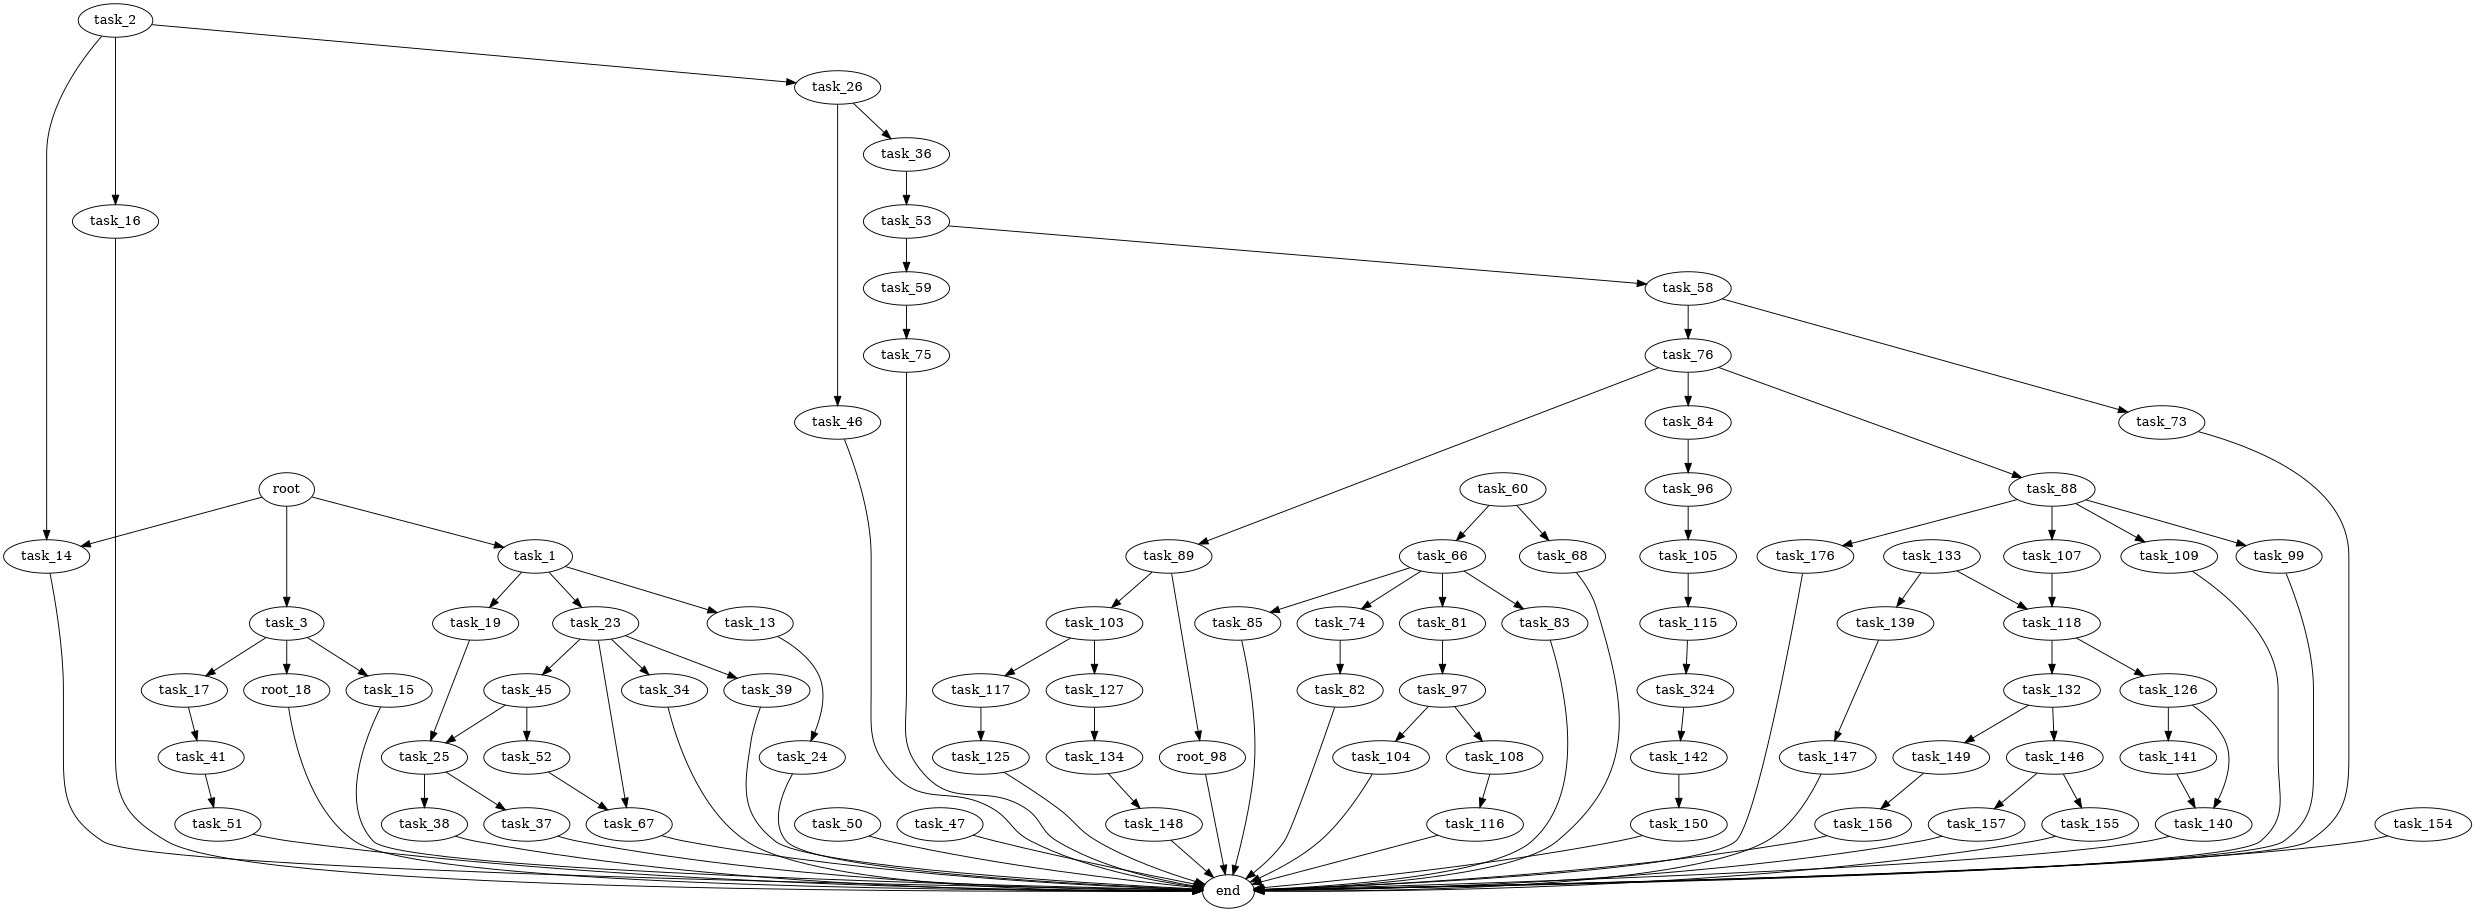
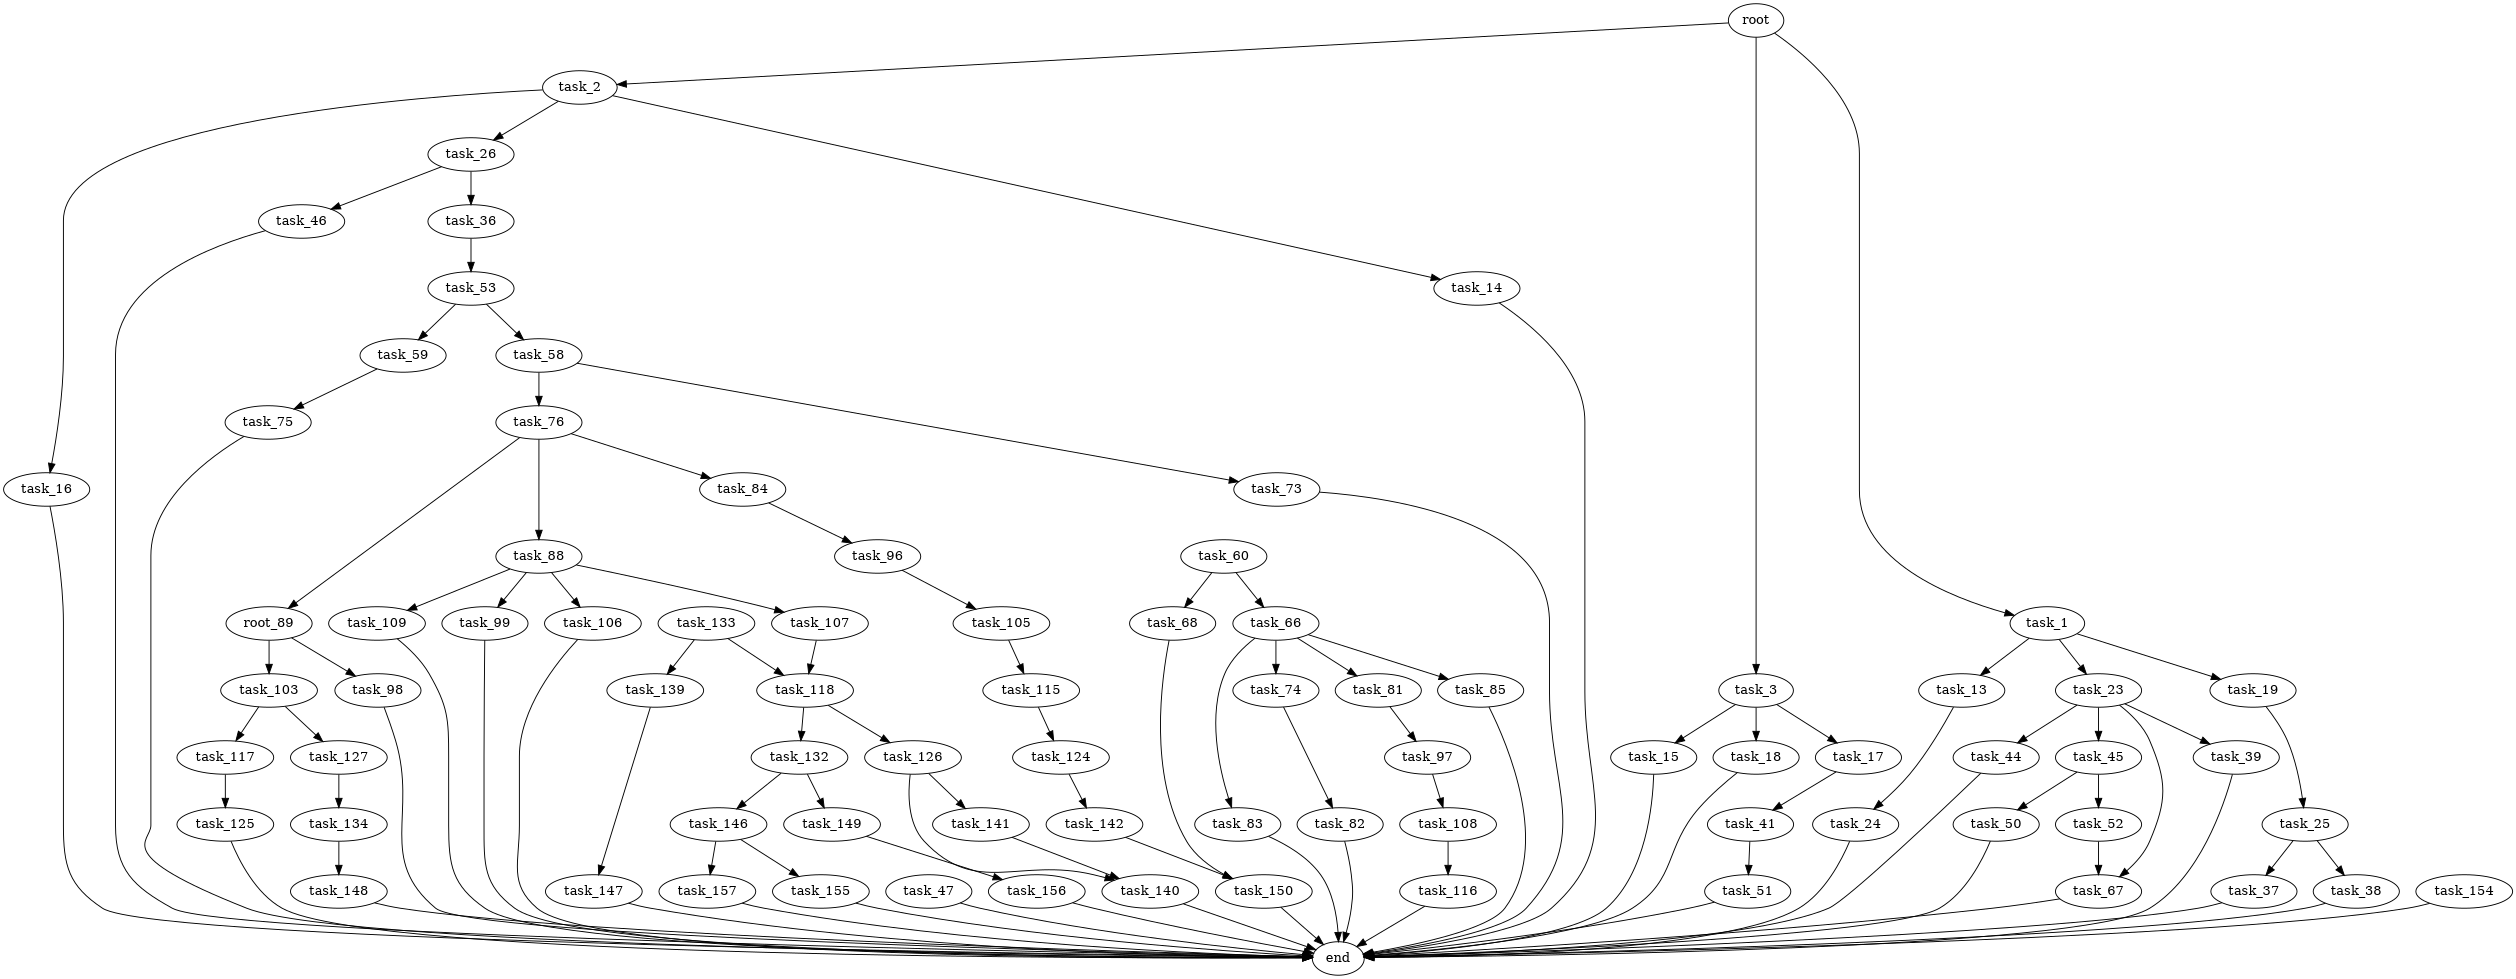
(176, 520) -> (1177, 53)
(1169, 556) -> (269, 623)
(1805, 556) -> (593, 623)
(287, 690) -> (1756, 757)
(665, 690) -> (1996, 757)
(1685, 690) -> (1061, 757)
(480, 721) -> (2051, 788)
(1202, 757) -> (378, 690)
(1381, 757) -> none
(1556, 842) -> (1163, 768)
